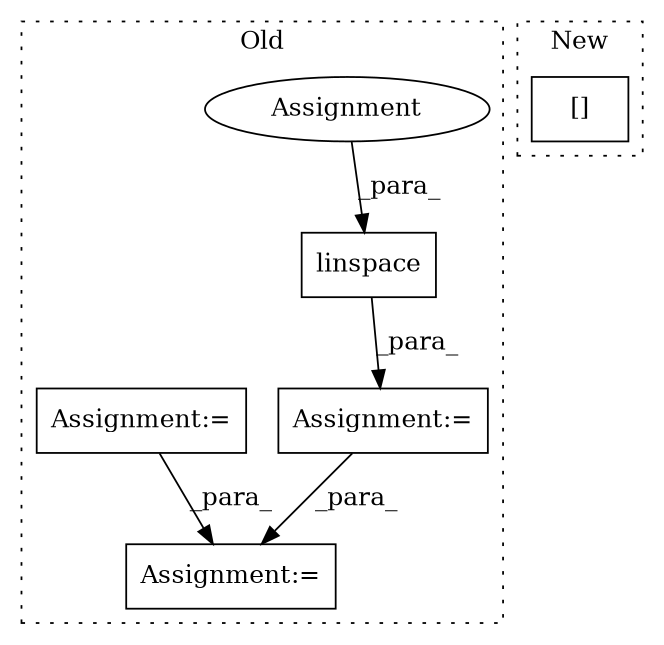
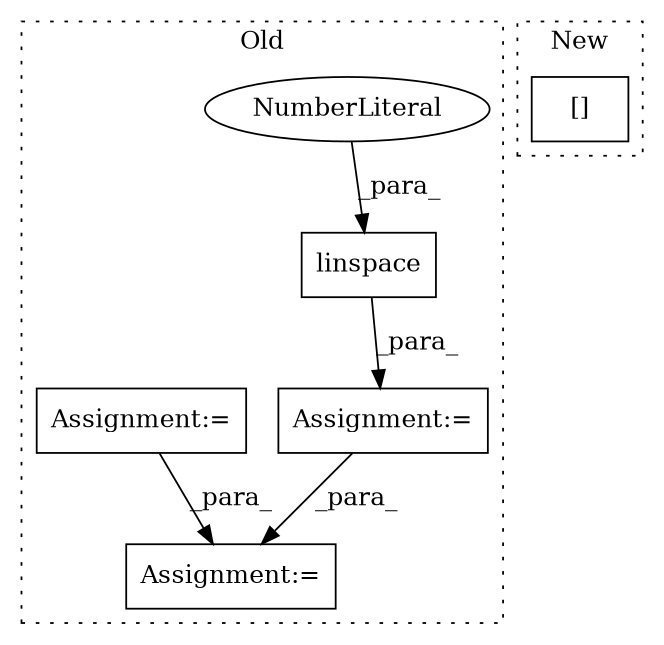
(347, 109) -> (347, 109)
